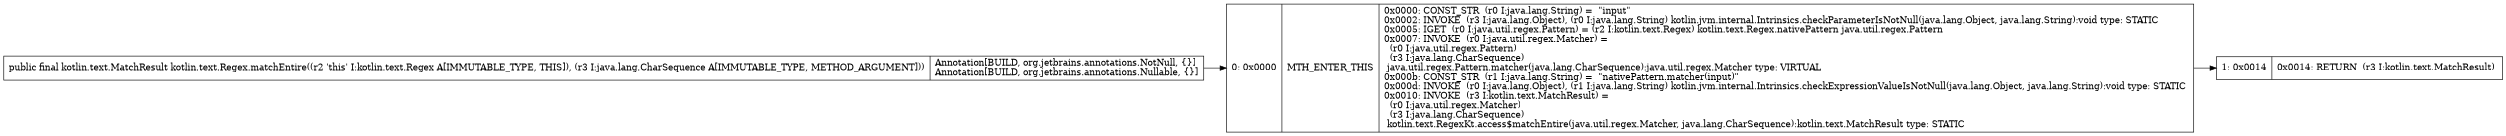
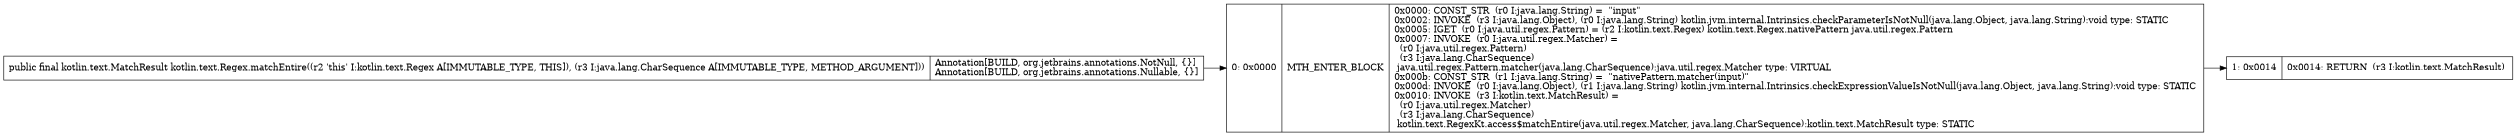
(1330, 68) -> (1336, 68)
